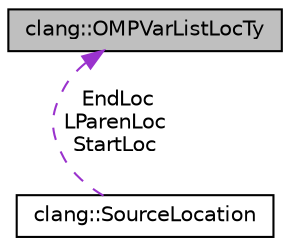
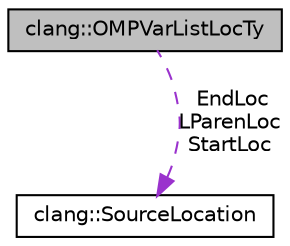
(54, 134) -> (179, 113)
